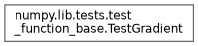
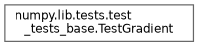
(99, 23) -> (99, 23)
